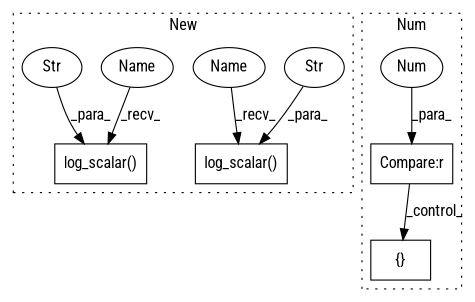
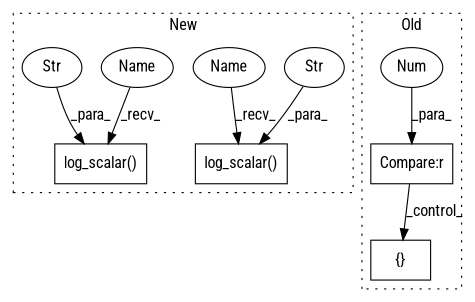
(412, 26) -> (412, 26)
